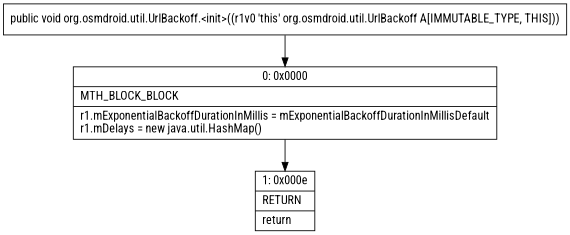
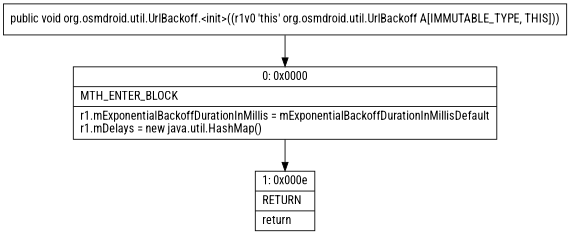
(130, 96) -> (129, 96)
